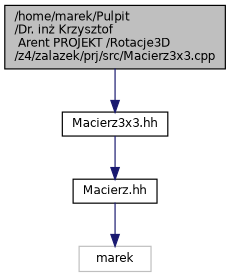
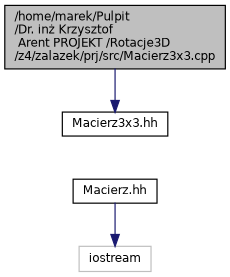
(115, 152) -> none
(115, 259) -> (115, 259)
